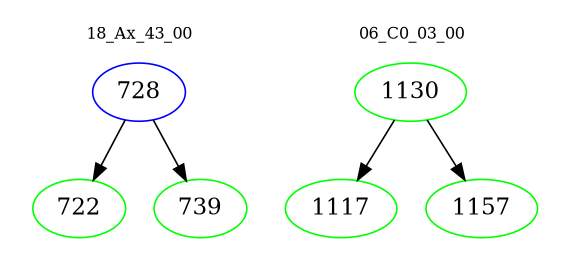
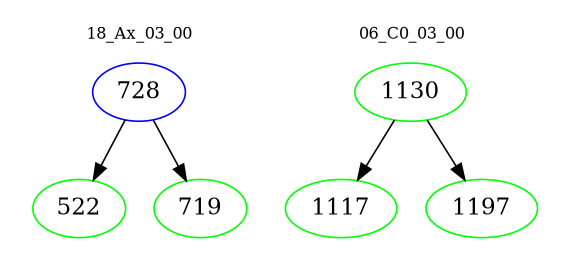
(140, 35) -> (140, 35)
(79, 209) -> (79, 209)
(200, 209) -> (200, 209)
(482, 209) -> (482, 209)
